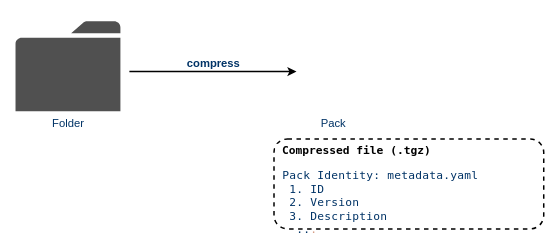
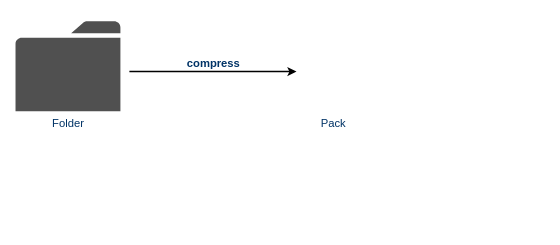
(409, 184) -> none
